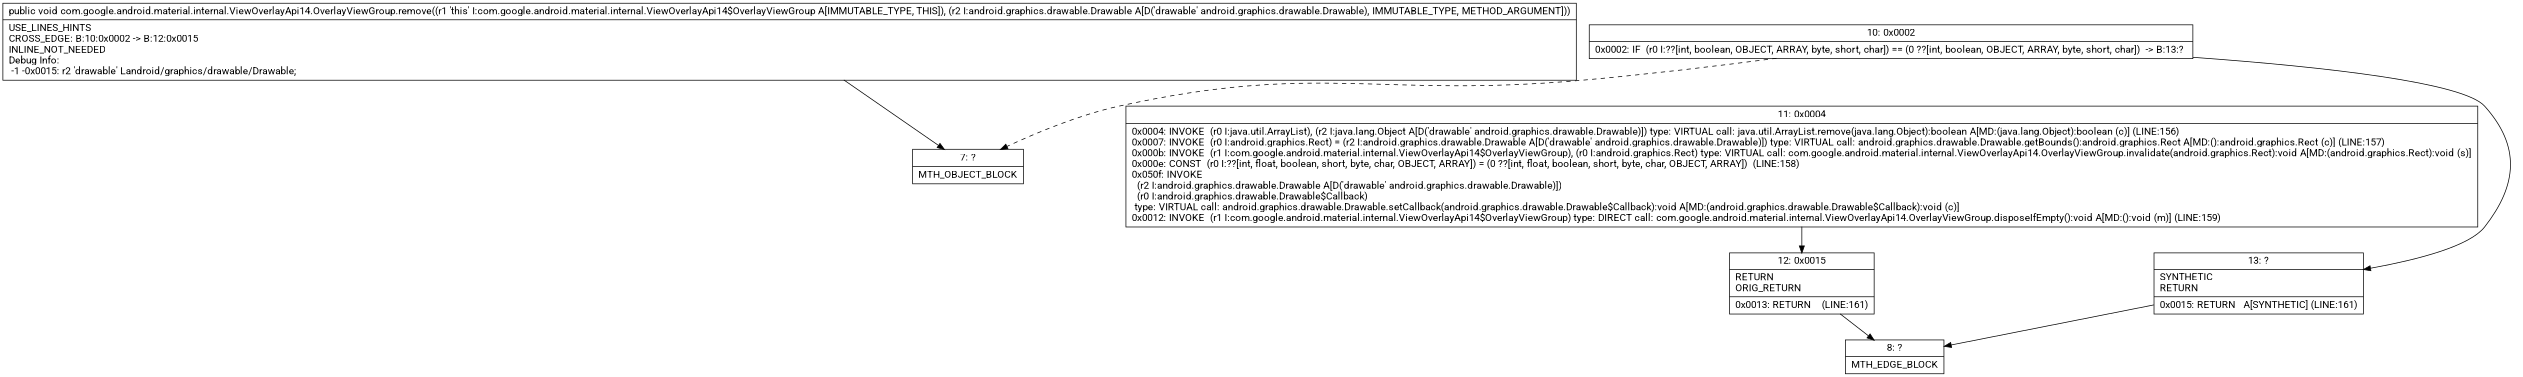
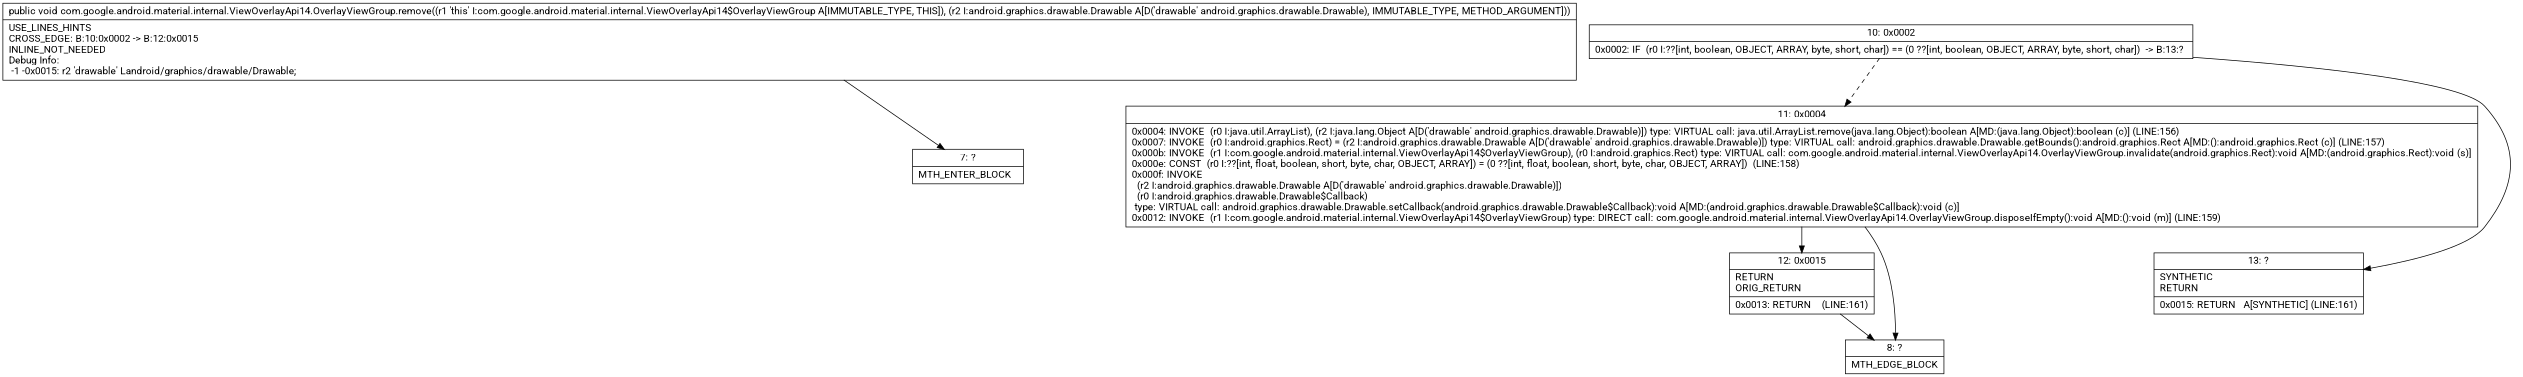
(1388, 84) -> (1864, 79)
(968, 175) -> (965, 175)
(1170, 175) -> (1170, 175)
(2053, 325) -> (1889, 277)
